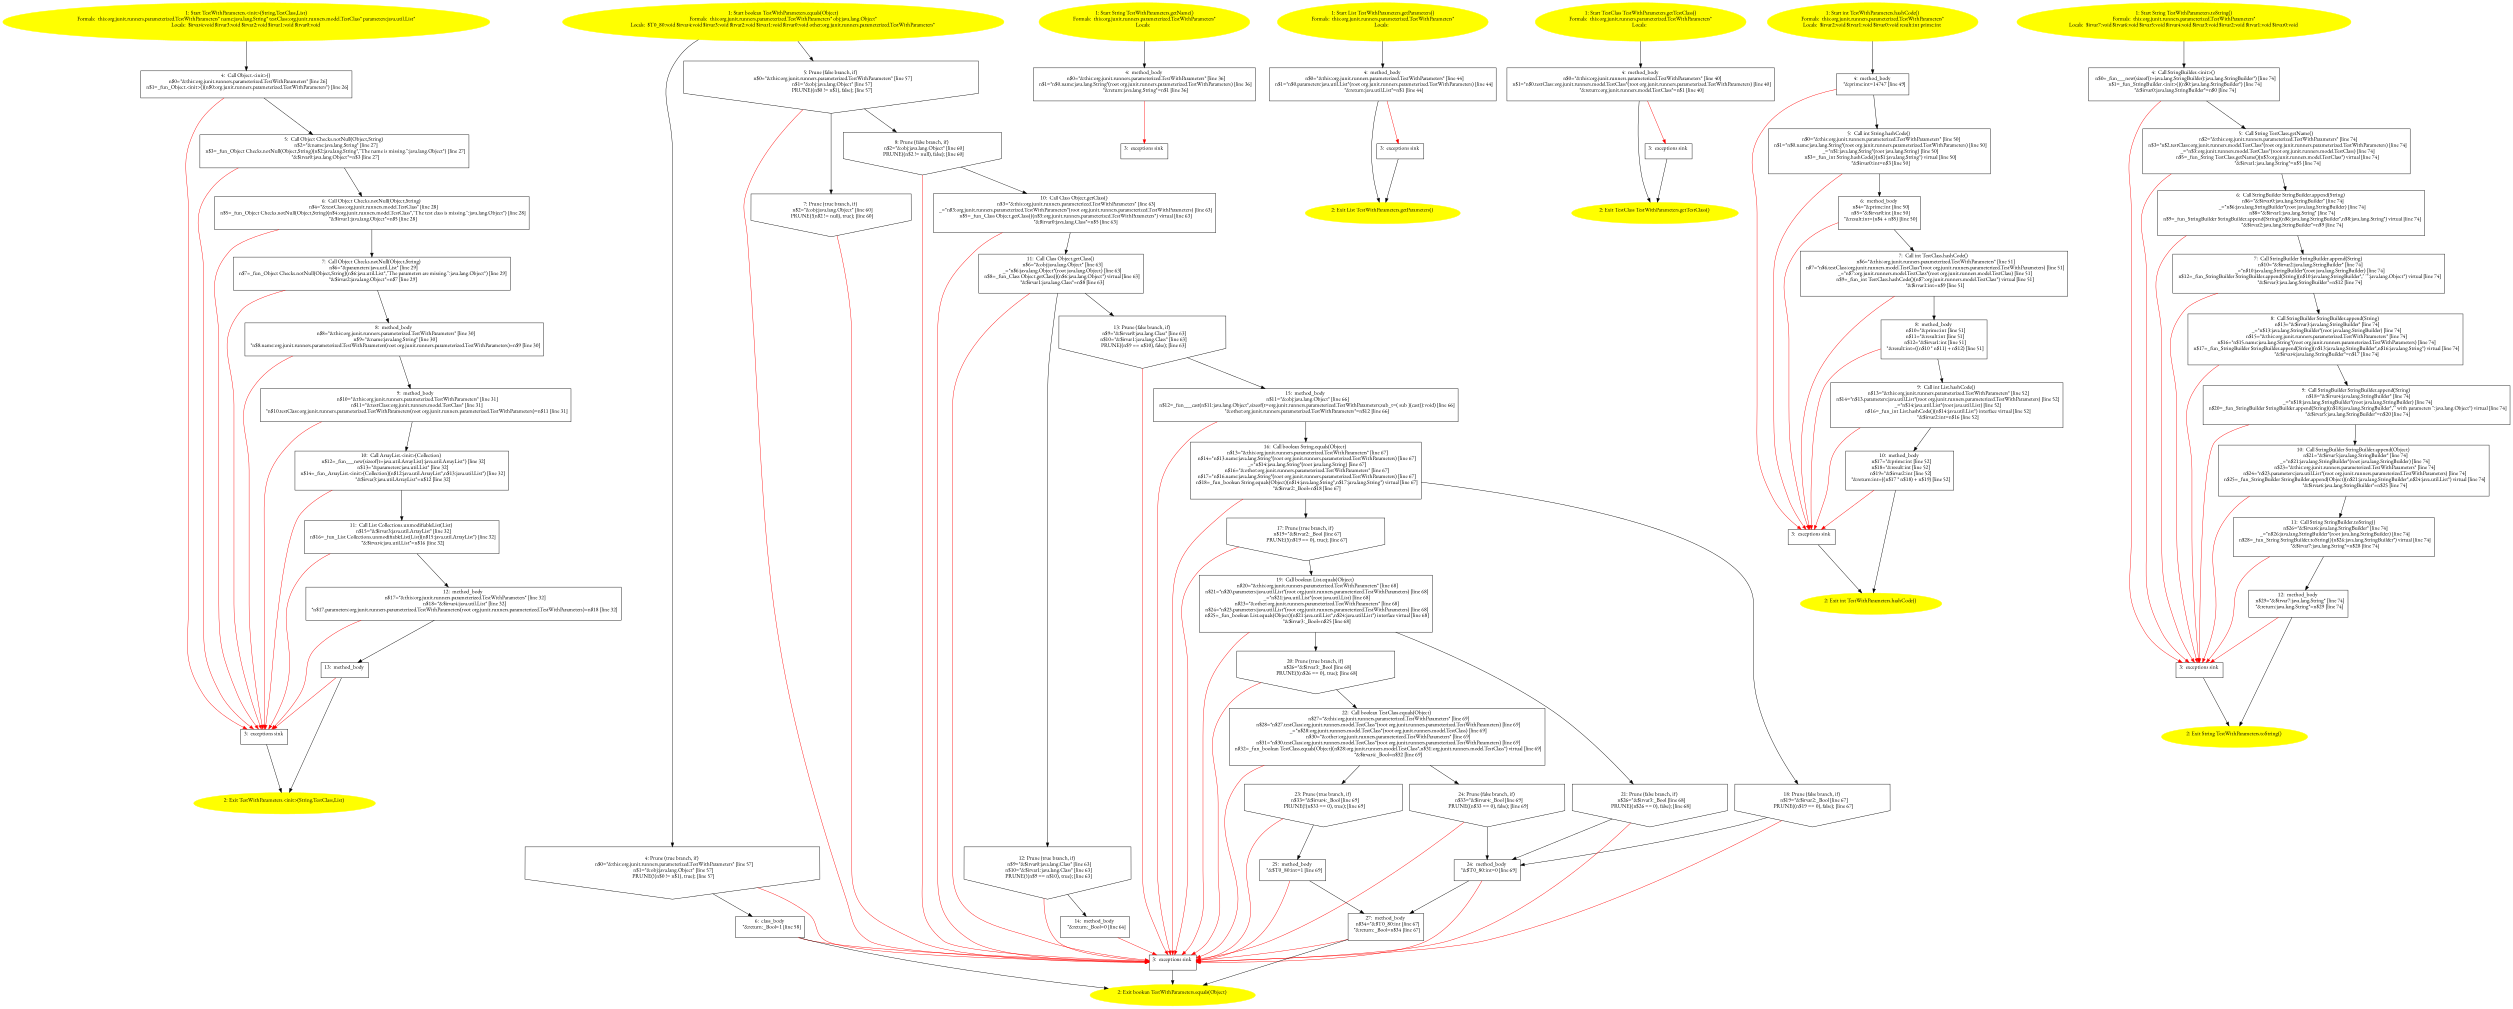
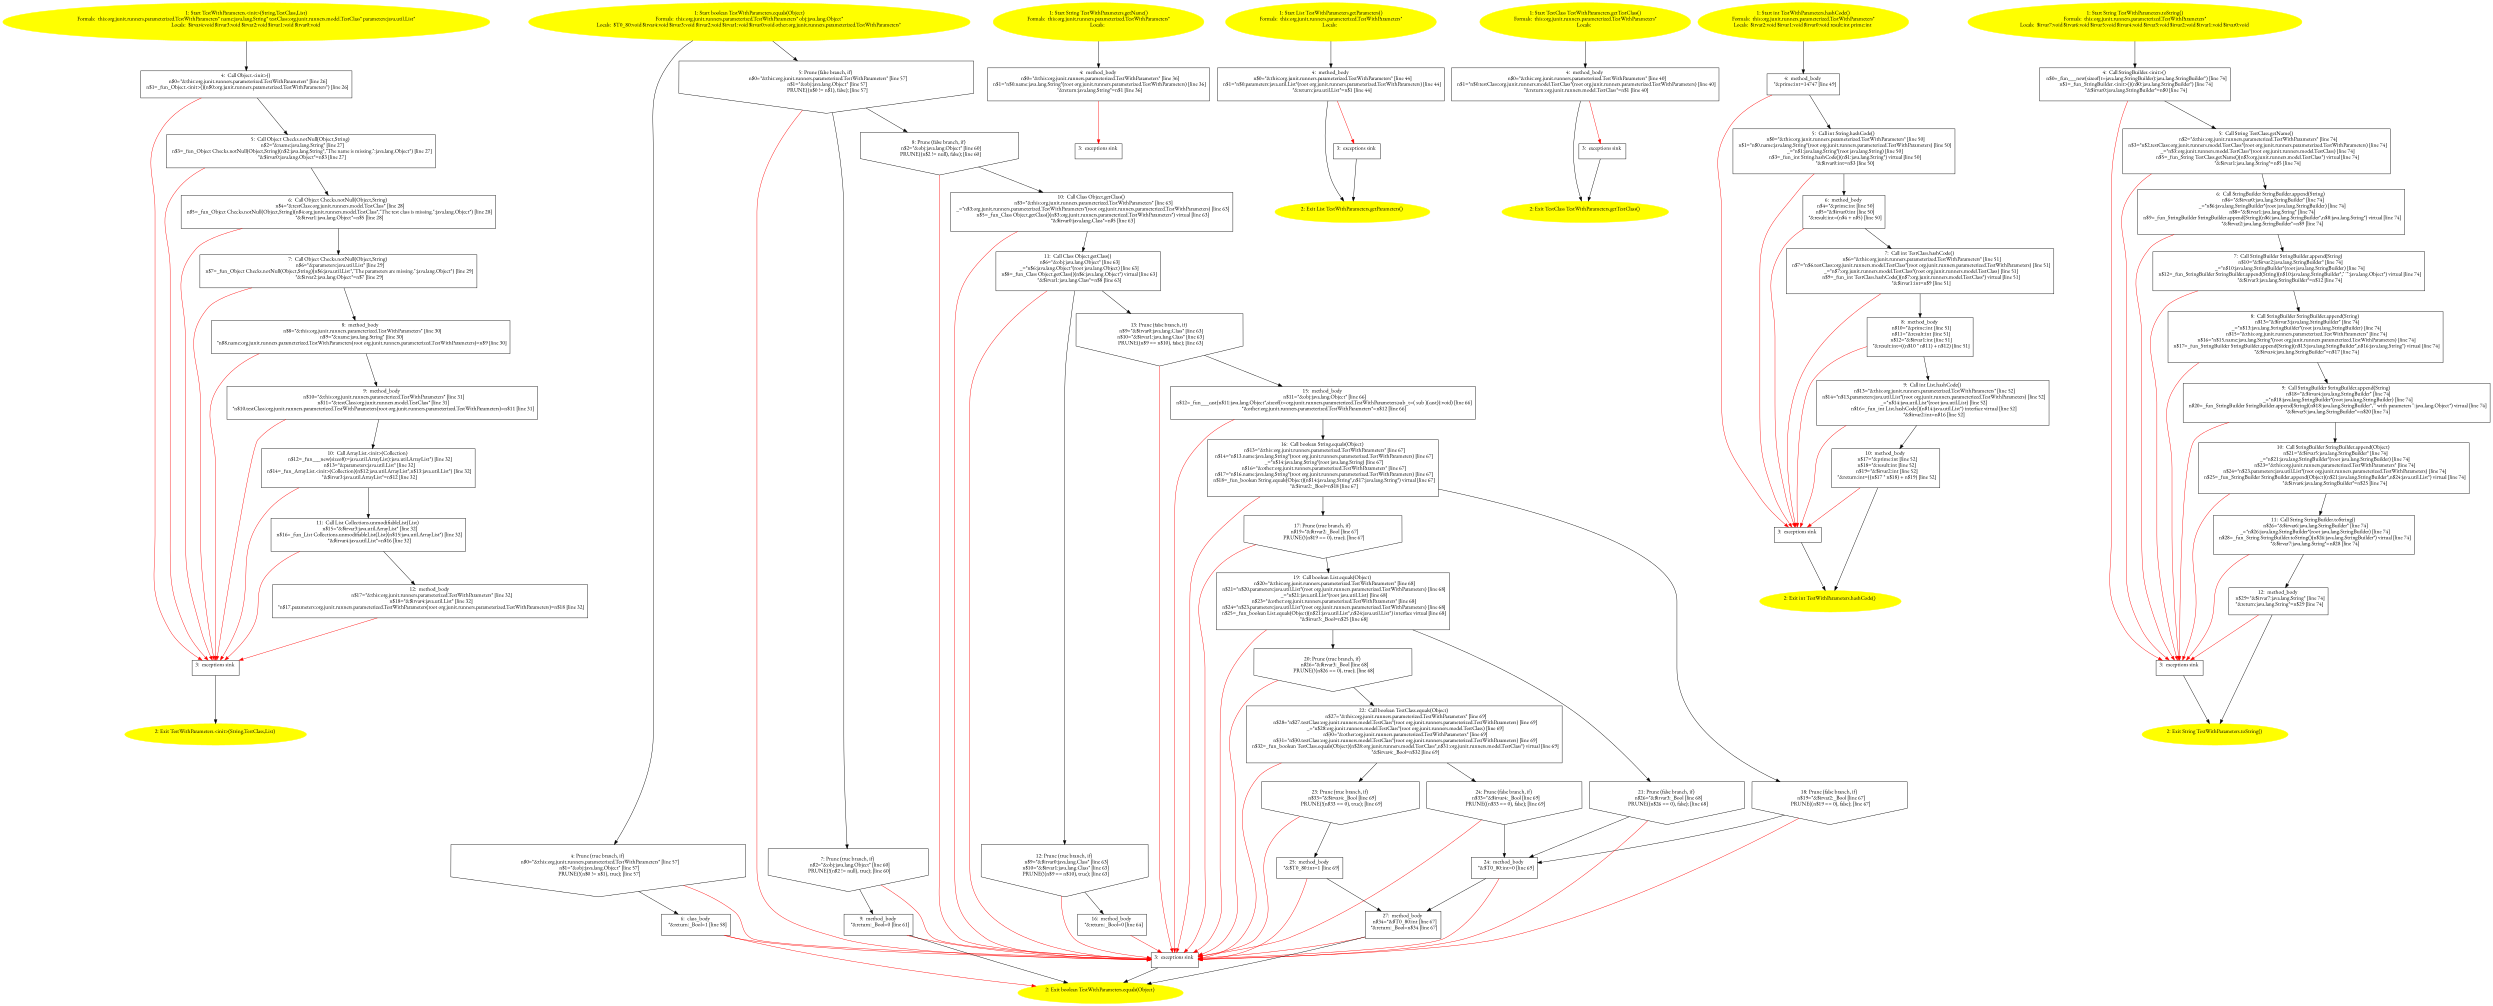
(345, 670) -> none
none -> (878, 925)
(1095, 927) -> (1112, 925)
(951, 968) -> (878, 965)
